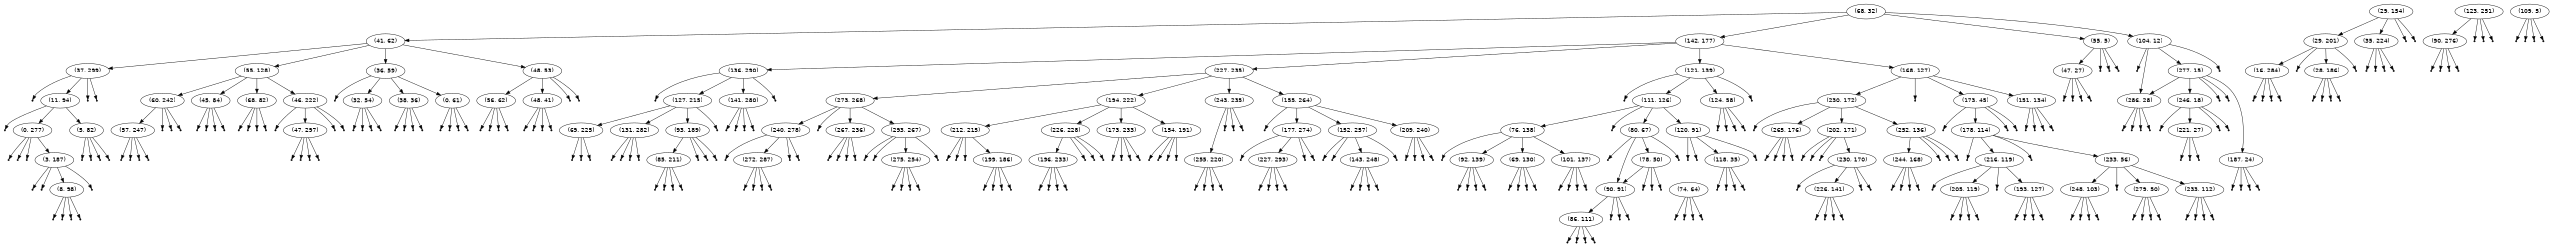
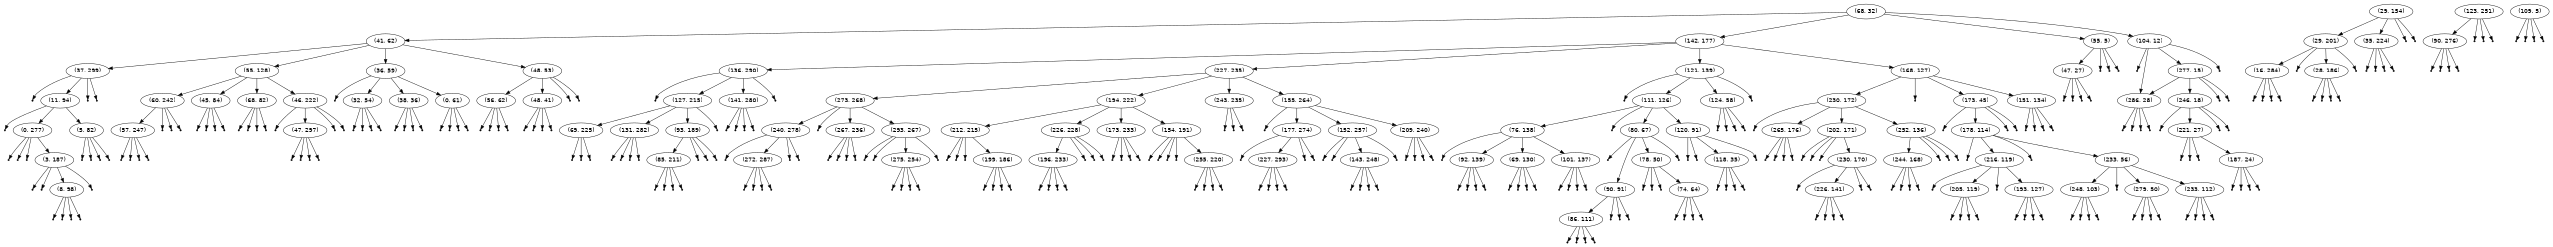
(2239, 104) -> (2214, 144)
(1218, 128) -> (1191, 144)
(1635, 174) -> (1668, 174)
